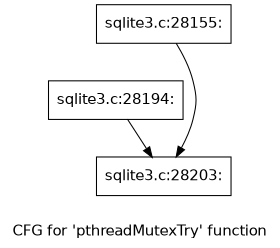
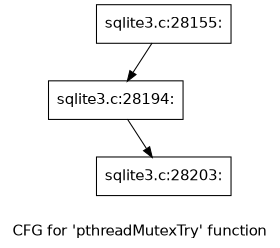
(196, 95) -> (143, 58)
